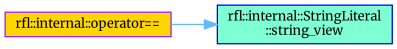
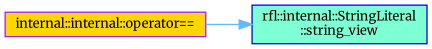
(88, 24) -> (105, 24)
